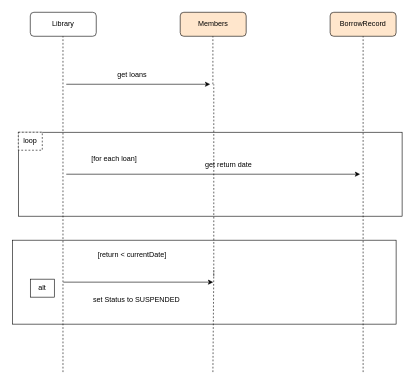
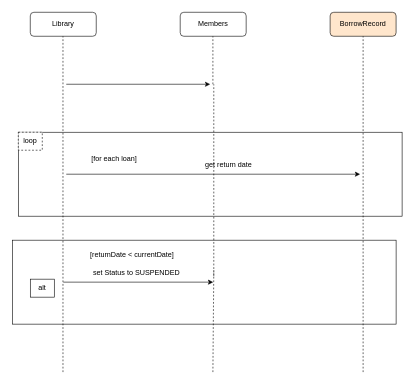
(213, 24) -> (213, 24)
(132, 75) -> none
(132, 255) -> (132, 255)
(138, 300) -> (138, 273)
